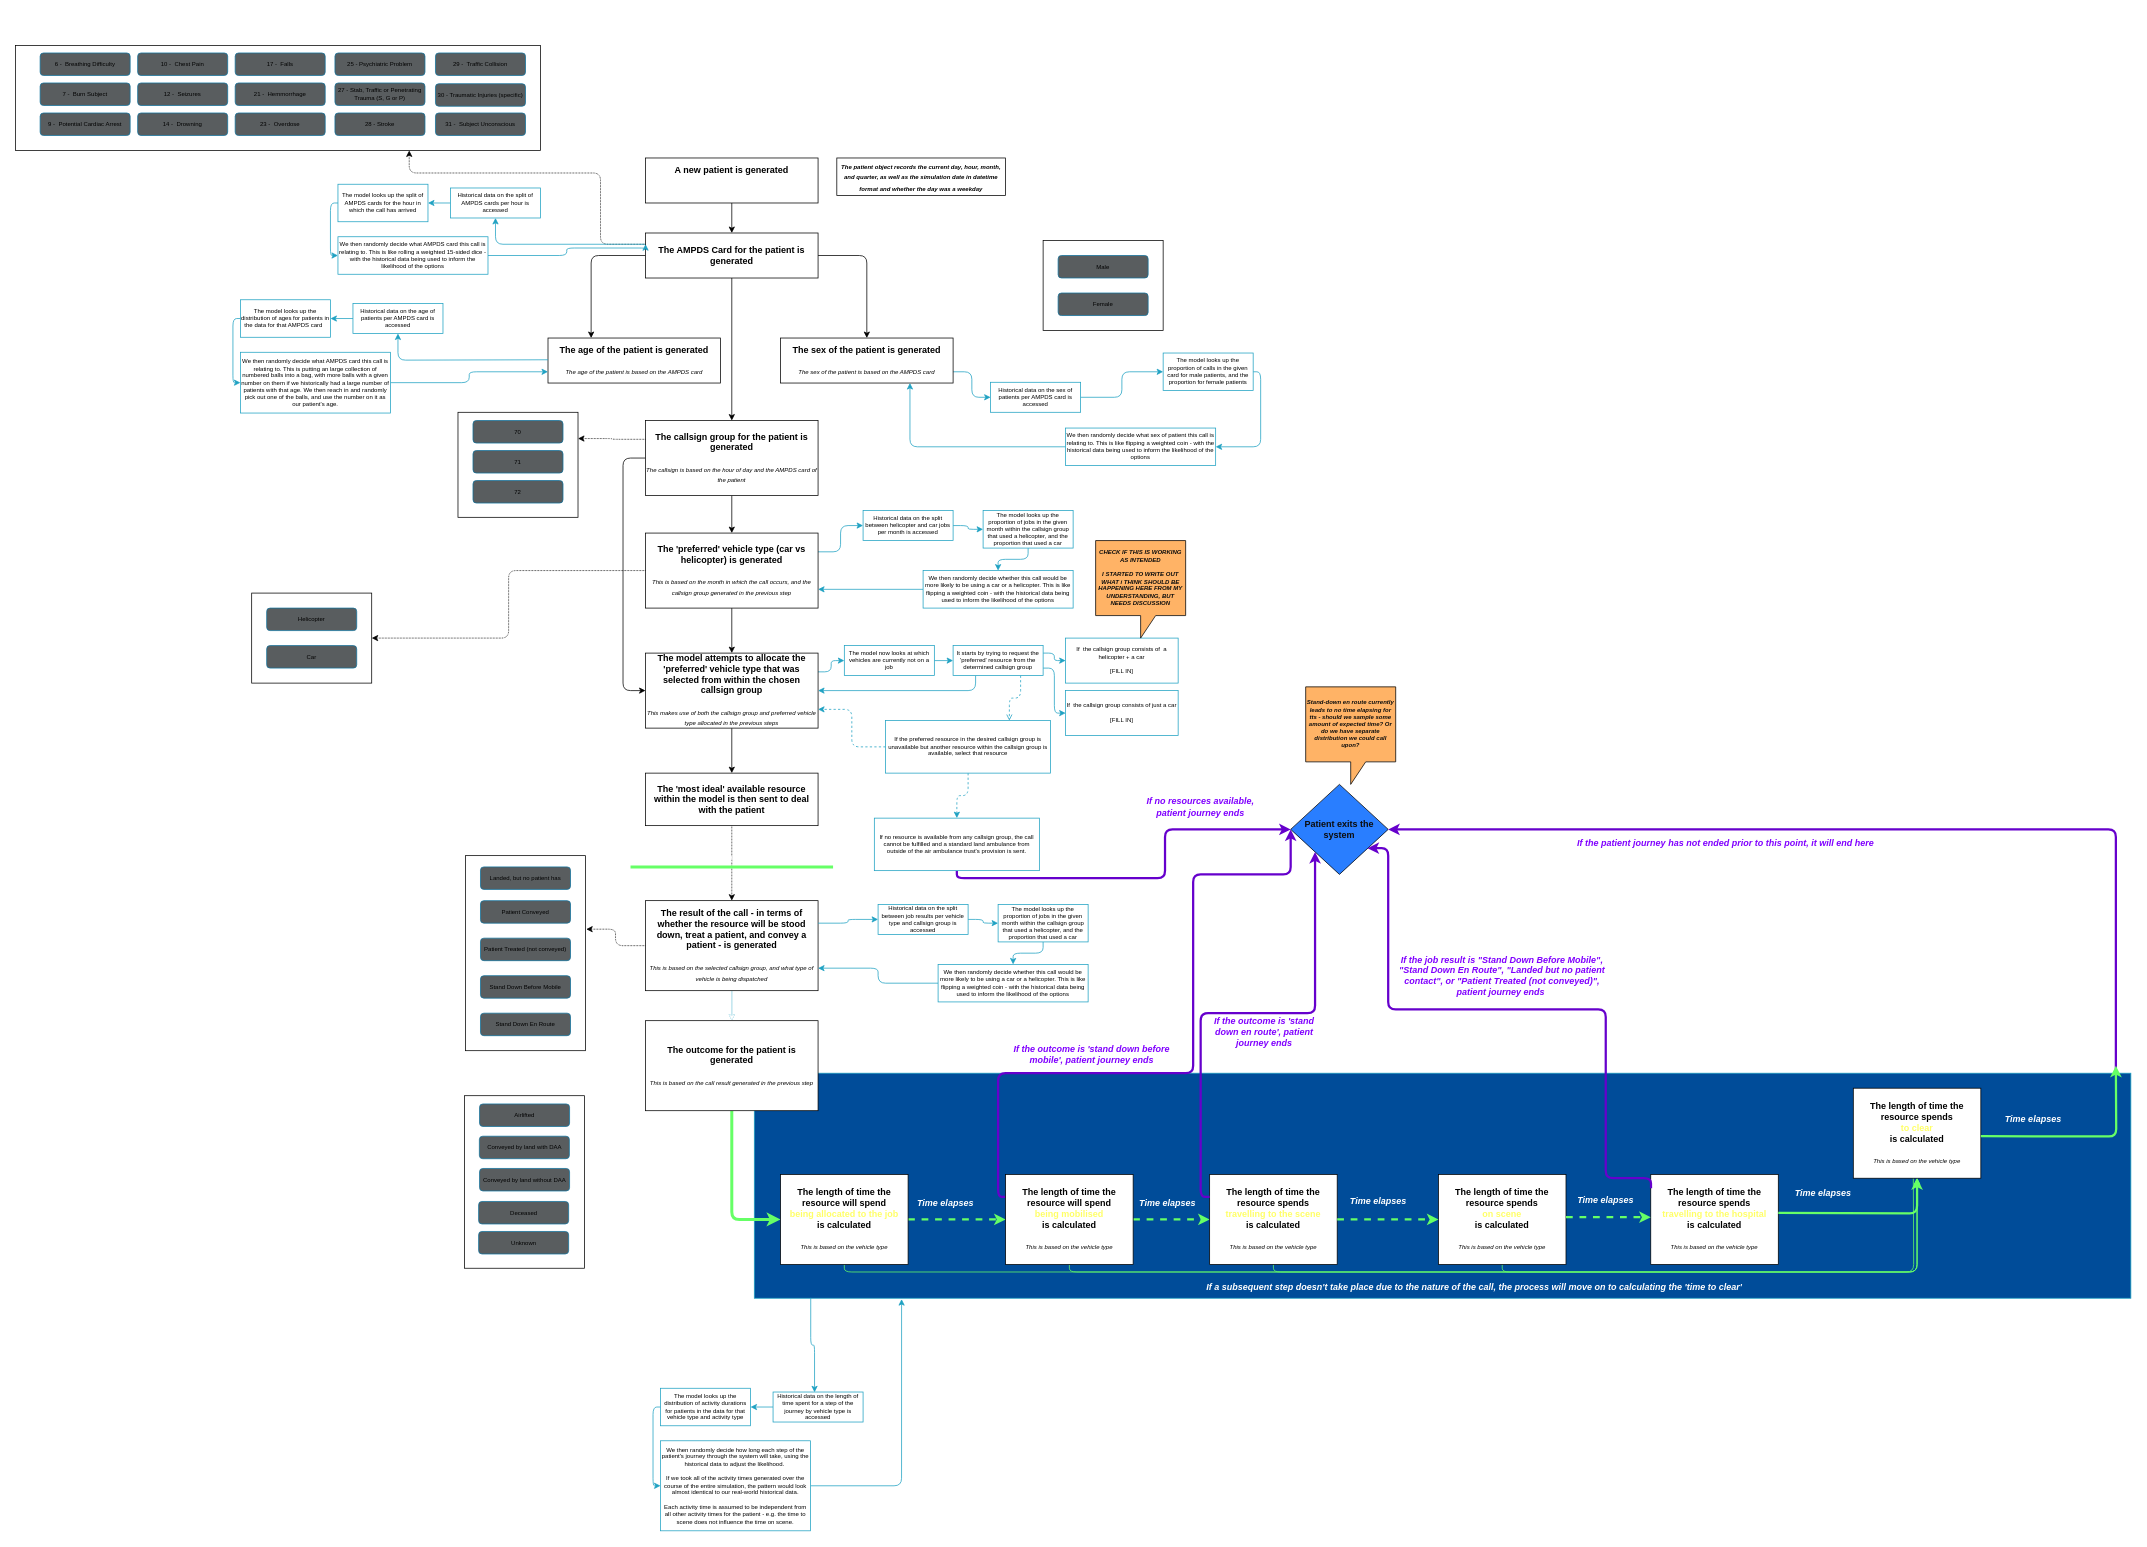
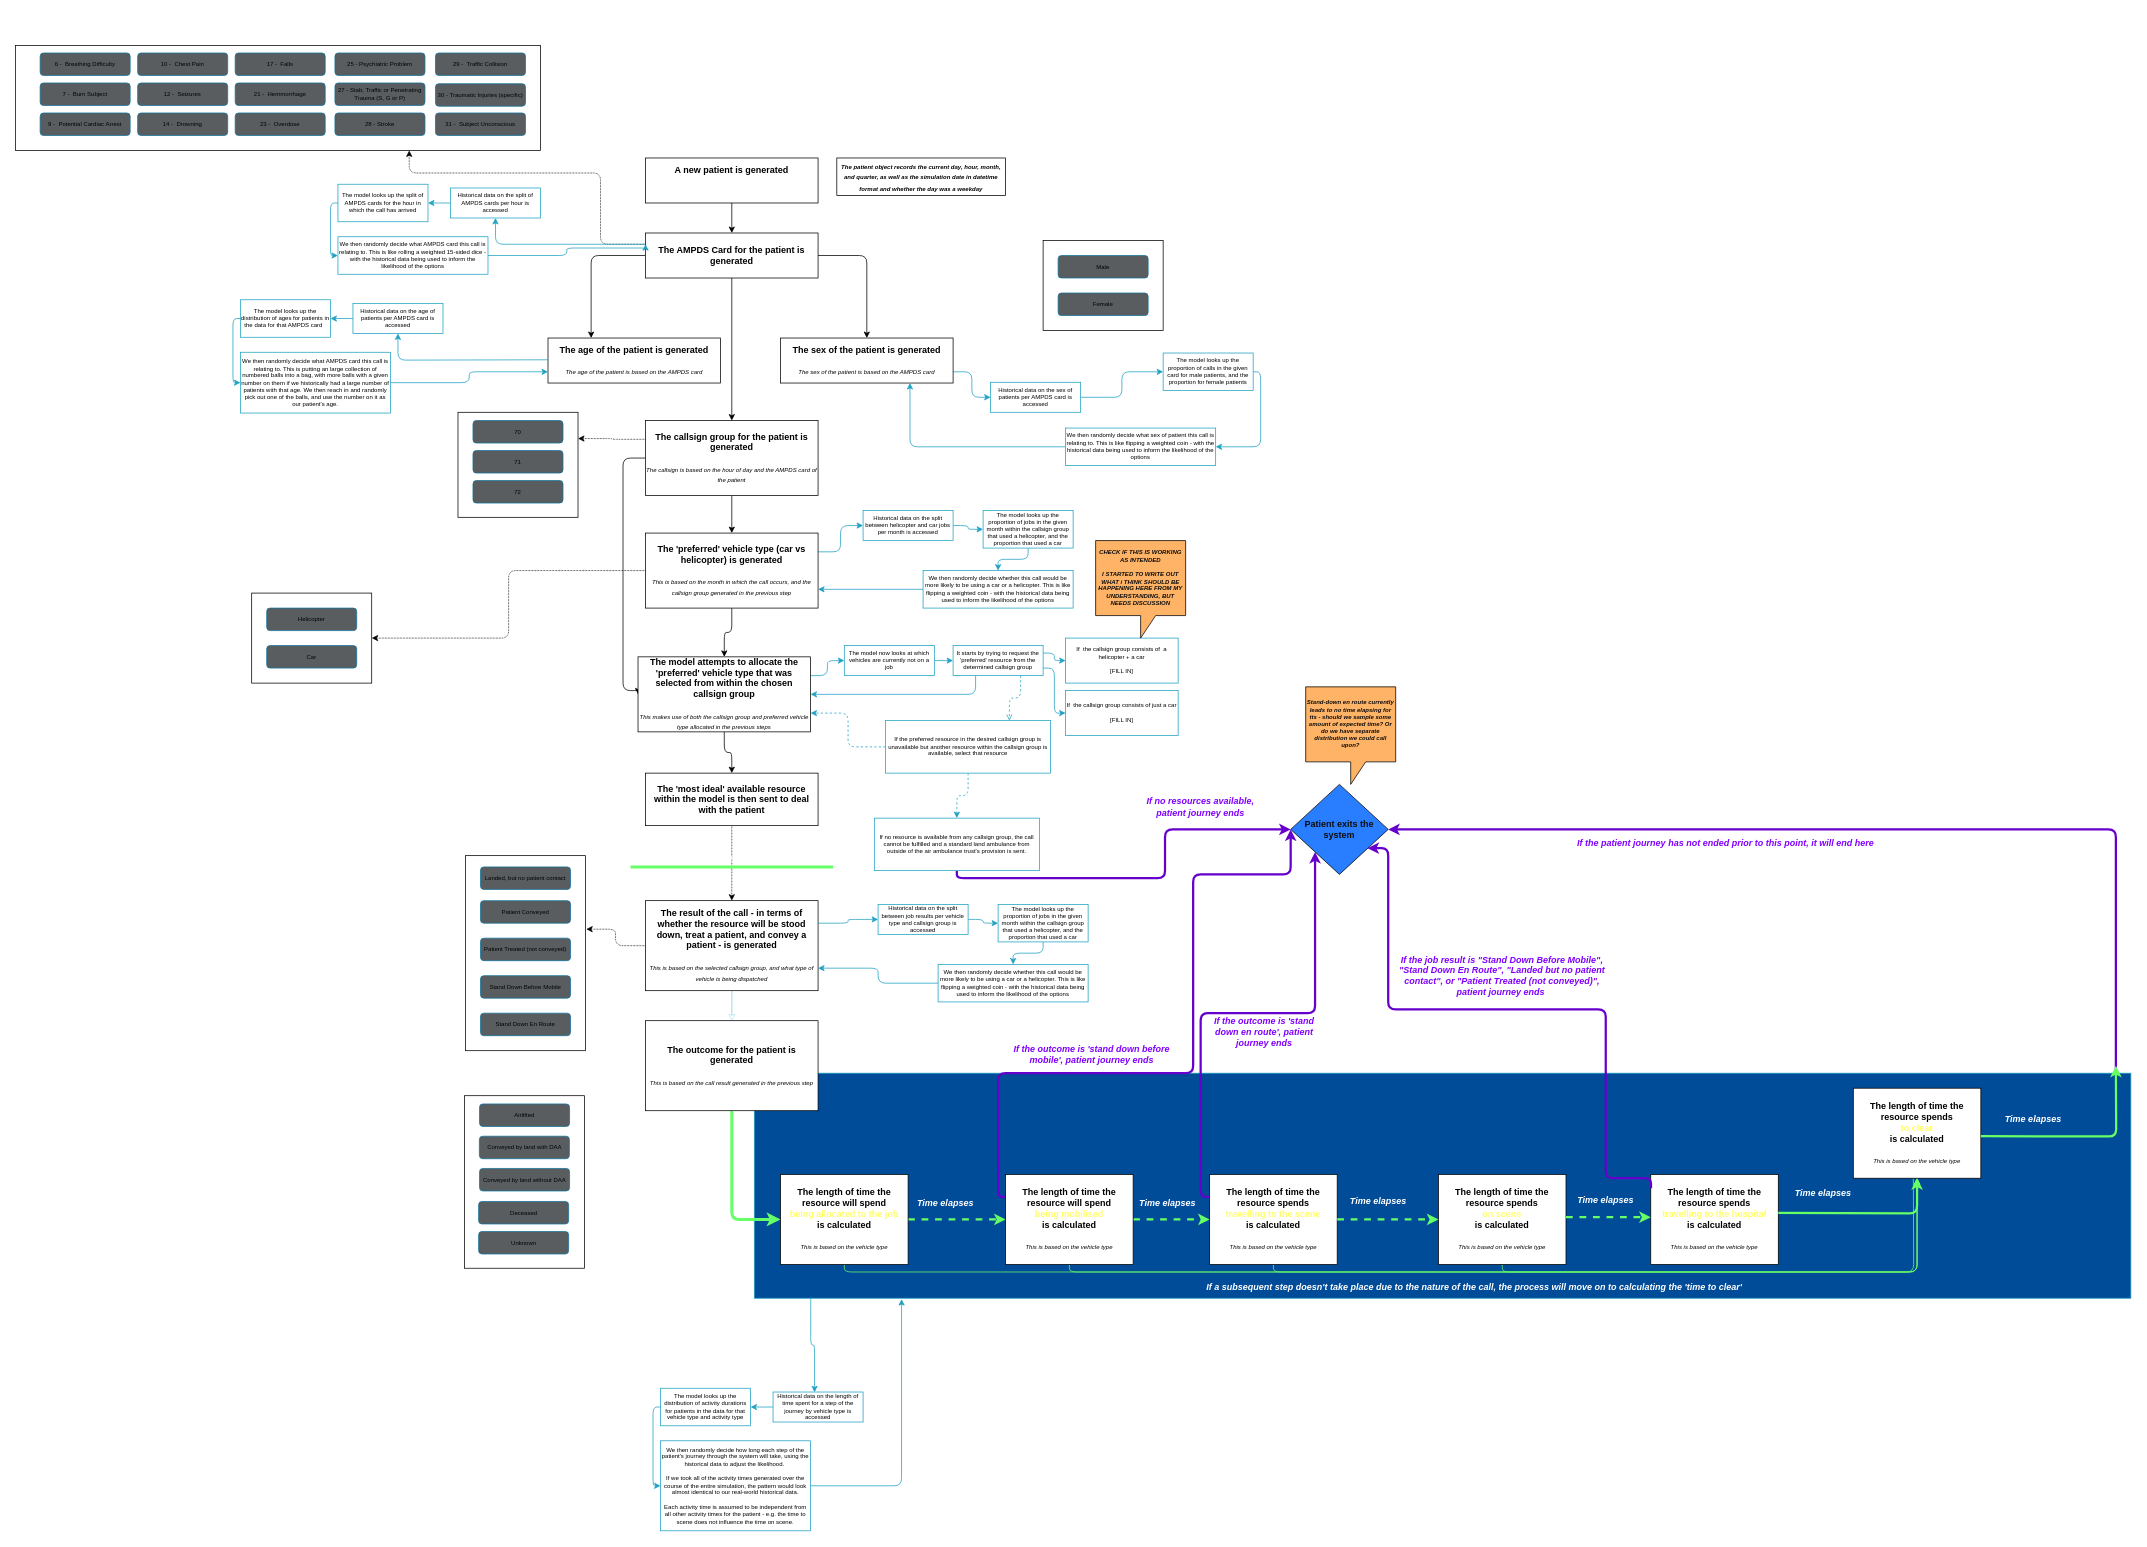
(732, 690) -> (724, 694)
(525, 878) -> (525, 878)
